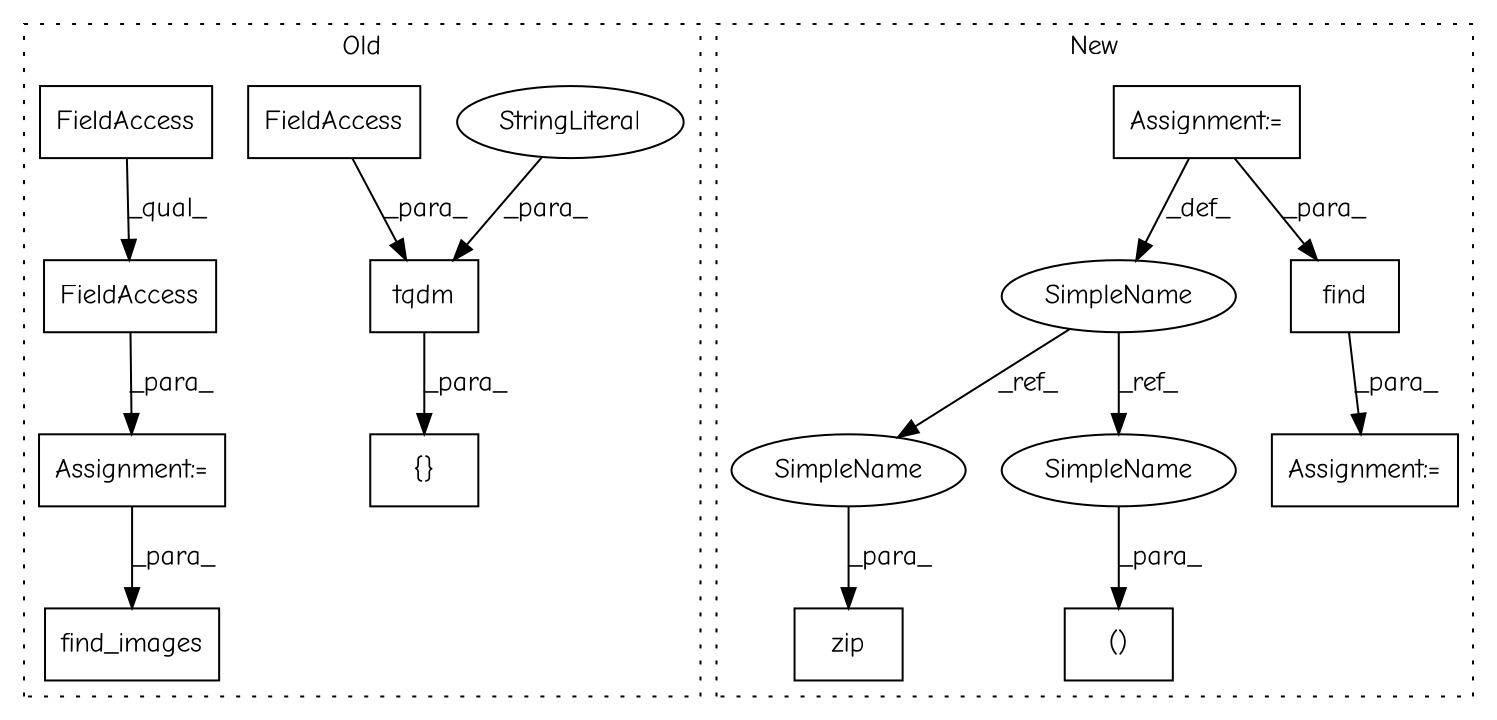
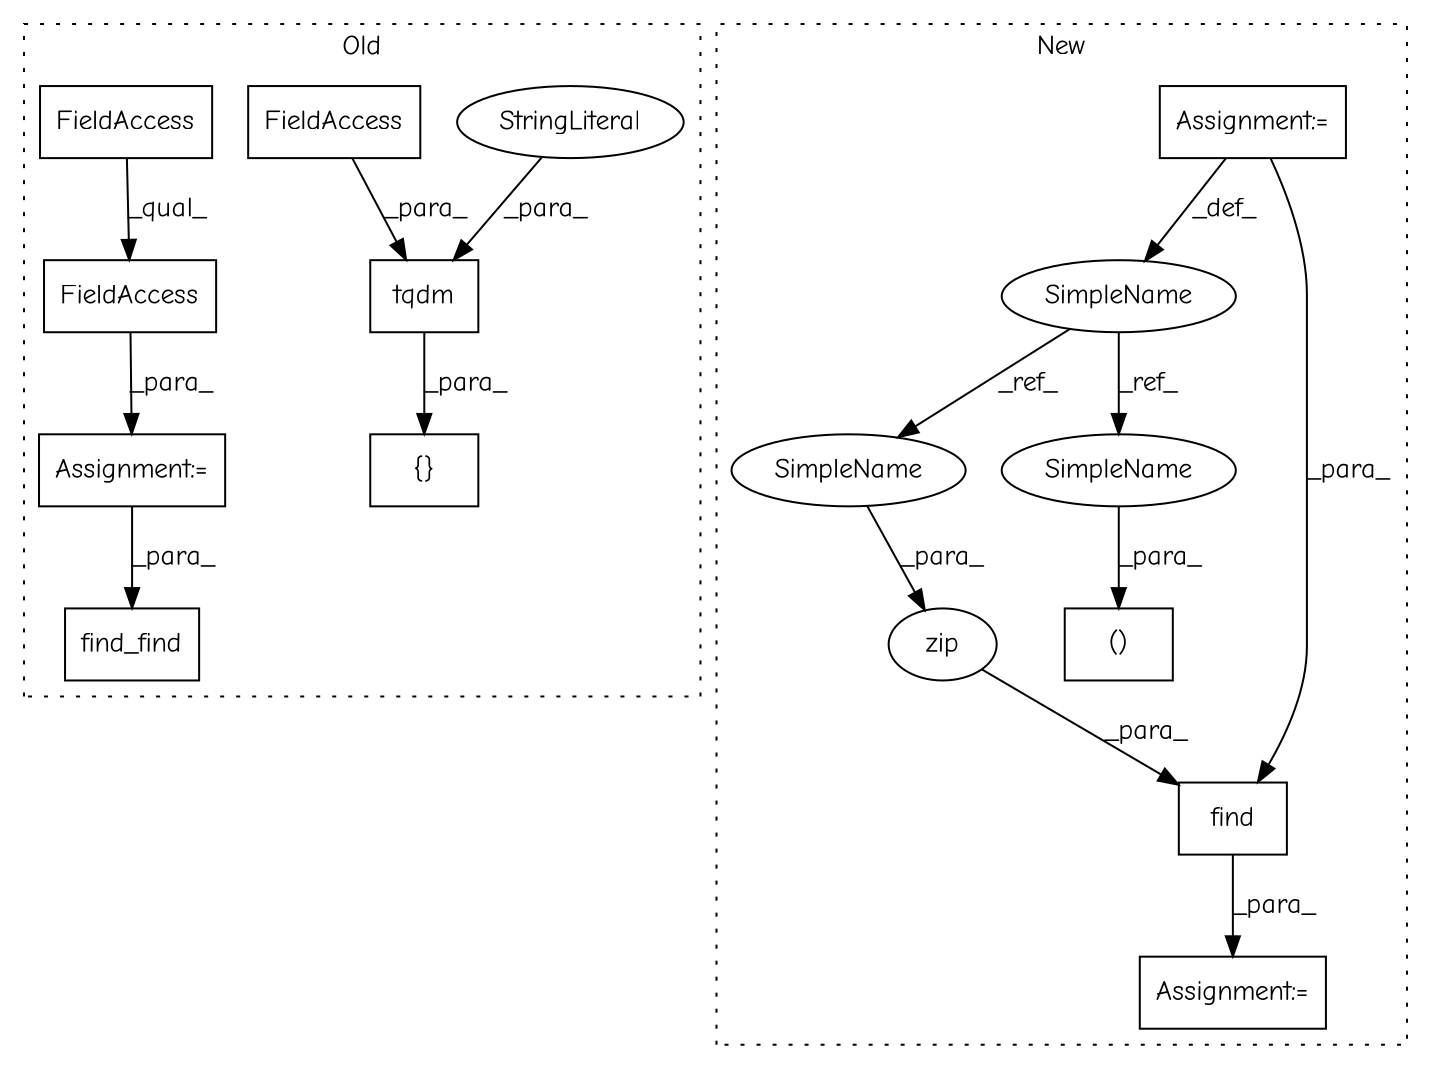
(132, 644) -> (132, 644)
(849, 644) -> (943, 644)
none -> (1071, 722)
